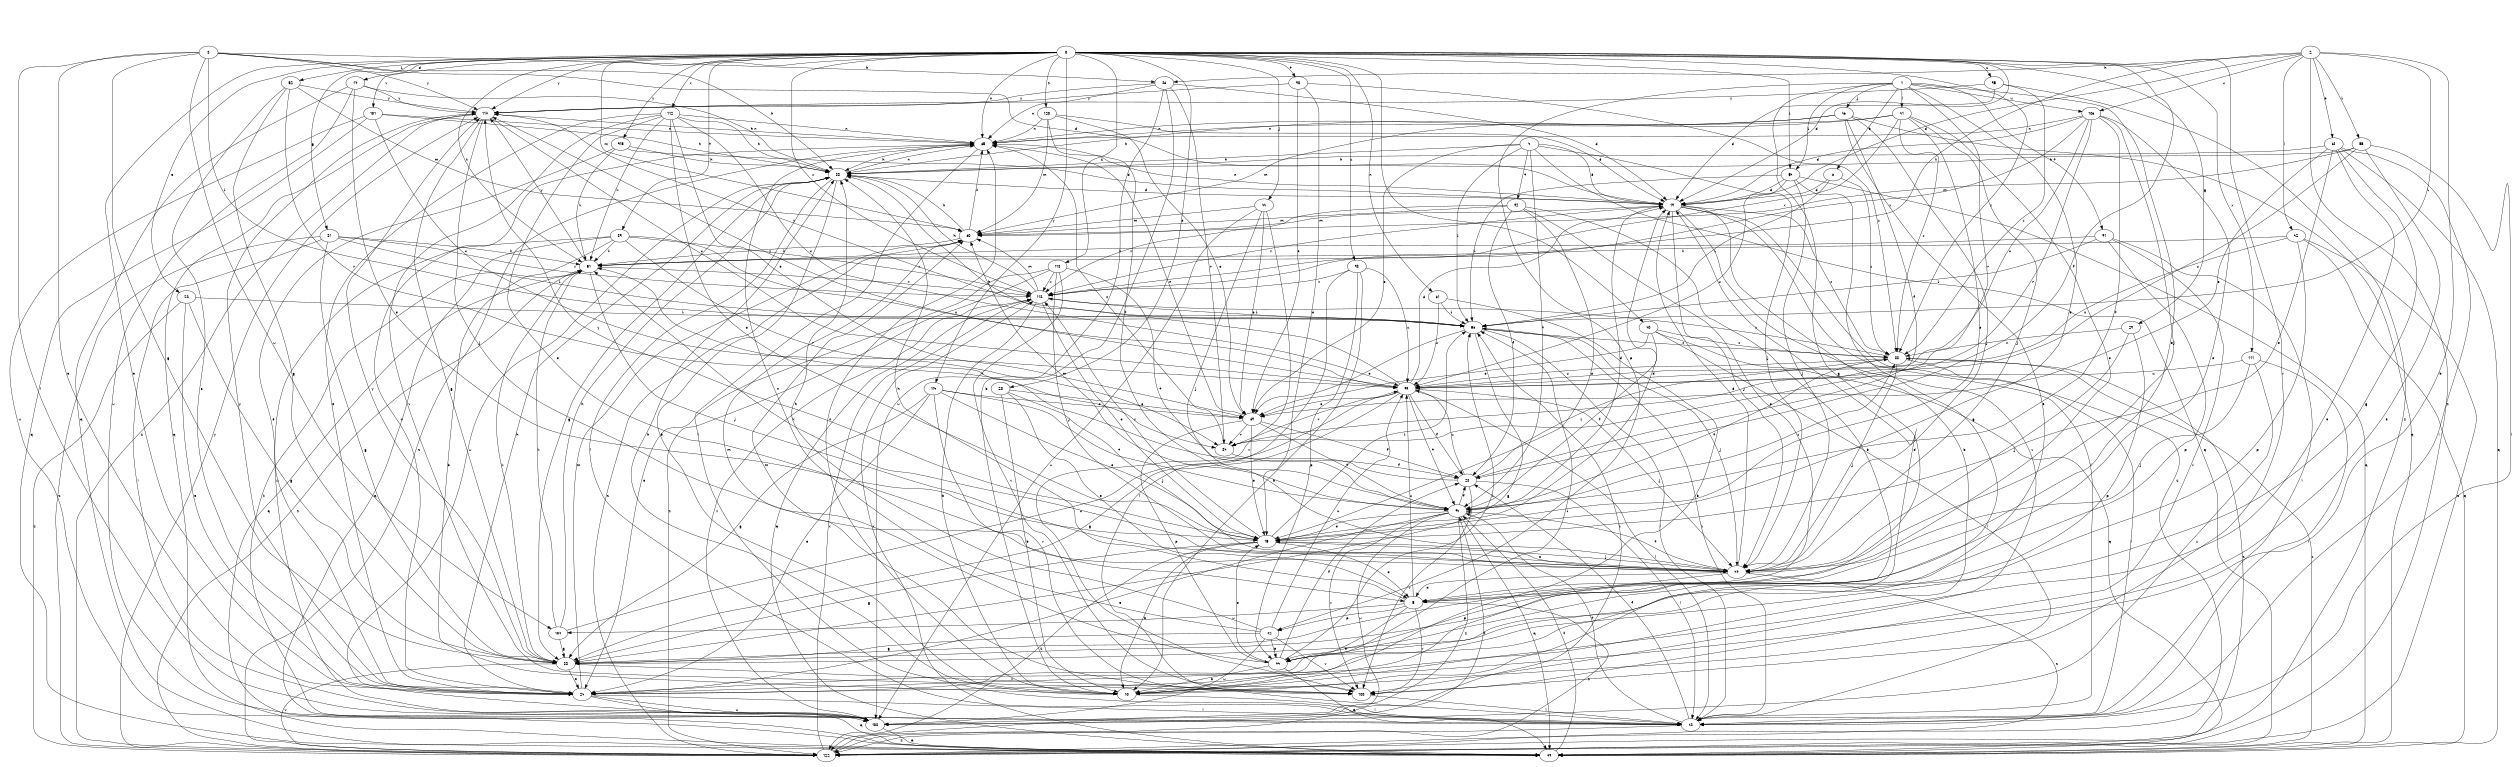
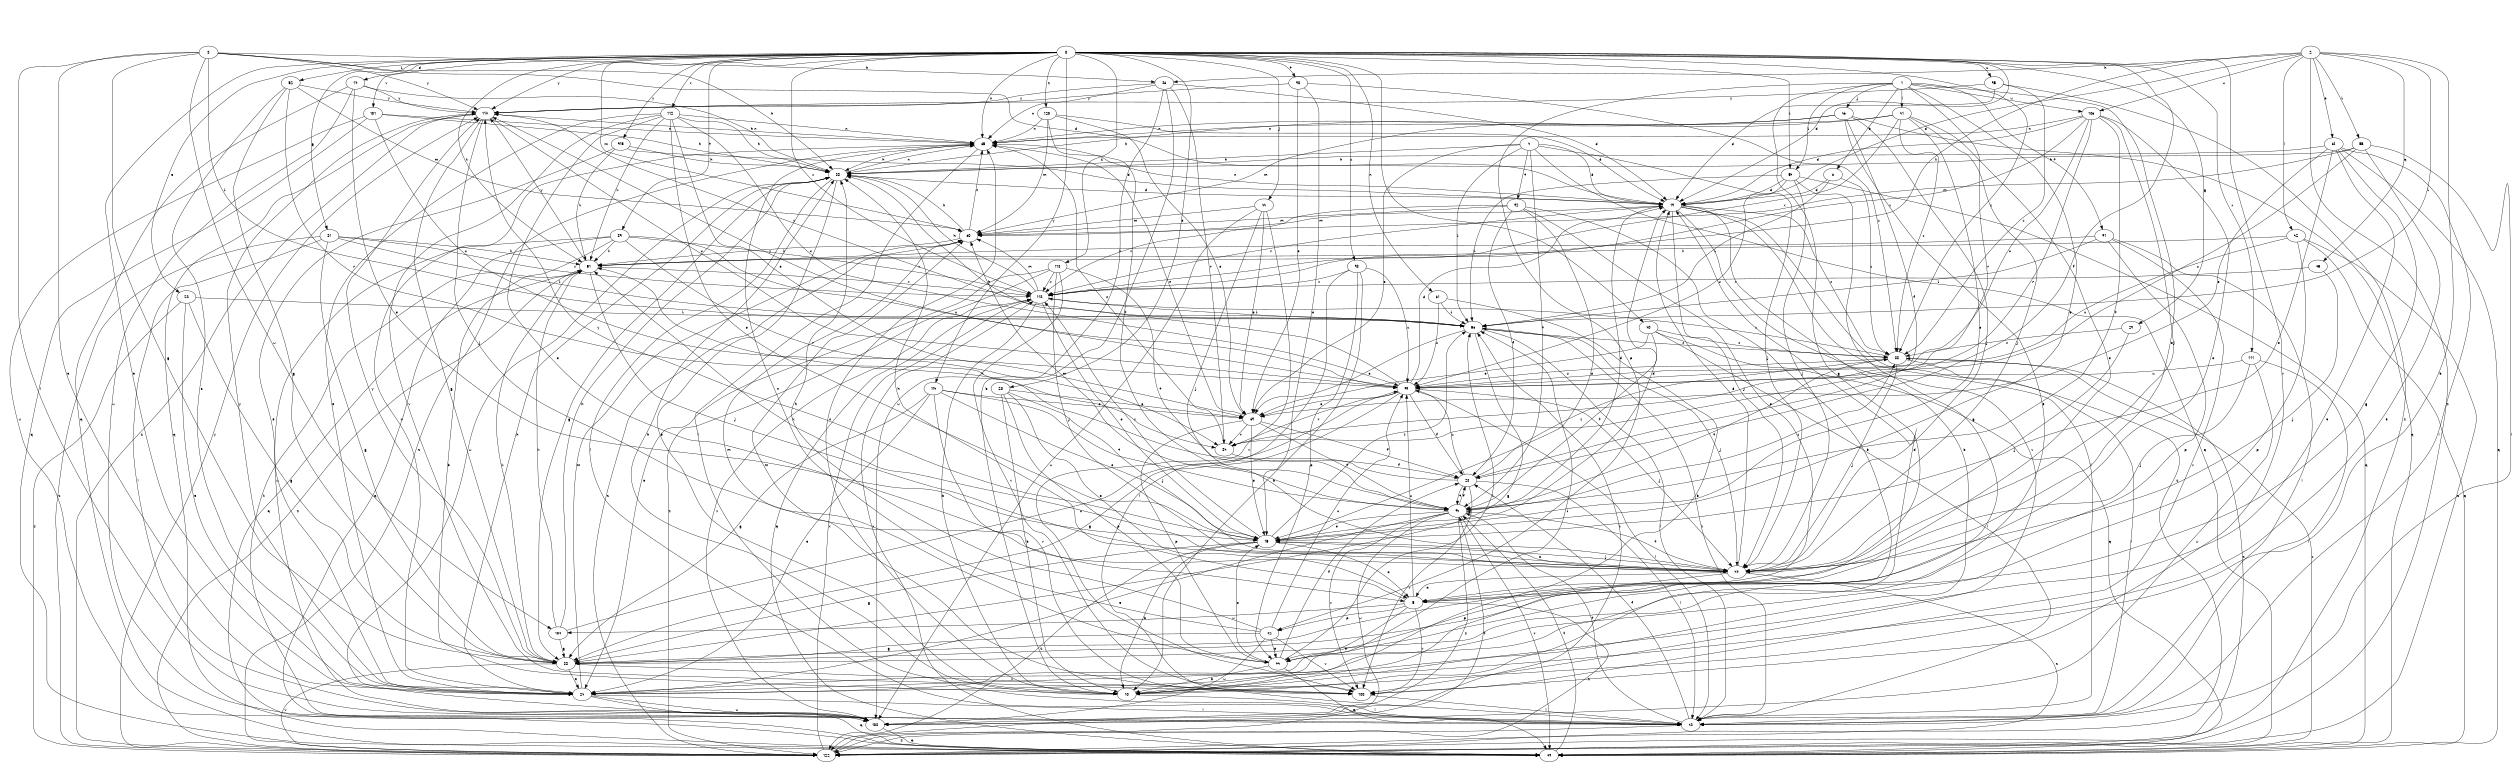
none -> (2318, 266)
(1429, 449) -> (1459, 493)
(1817, 586) -> (1127, 536)
(1535, 633) -> (1535, 633)
